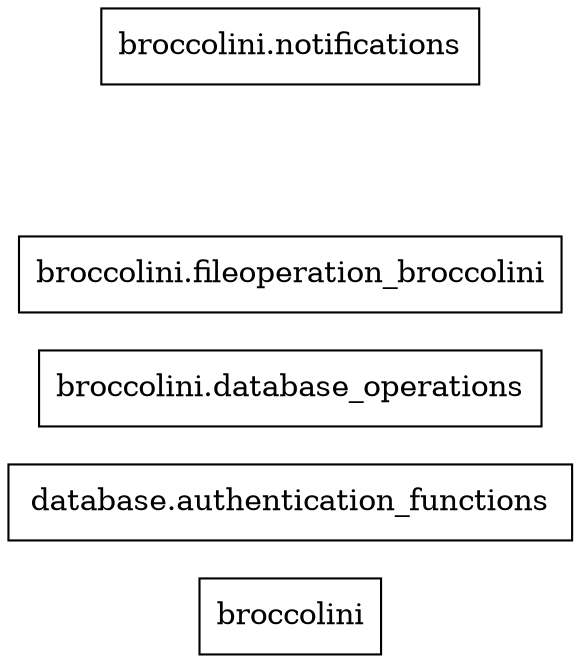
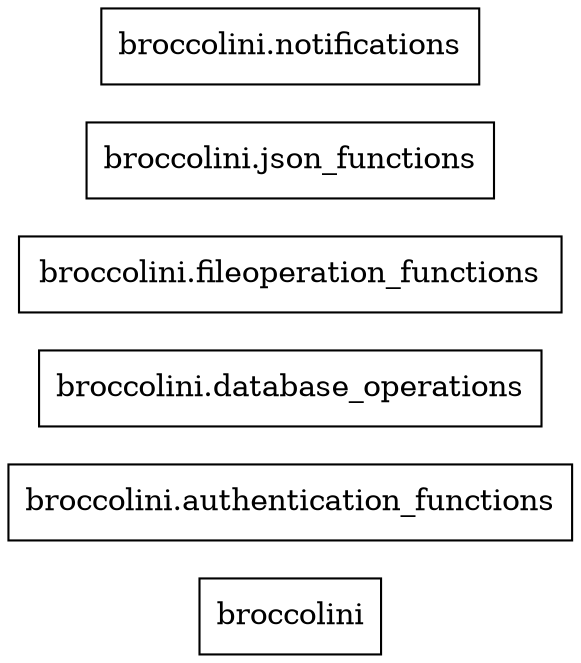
none -> (290, 160)
(290, 274) -> (290, 274)
(290, 502) -> (290, 502)
